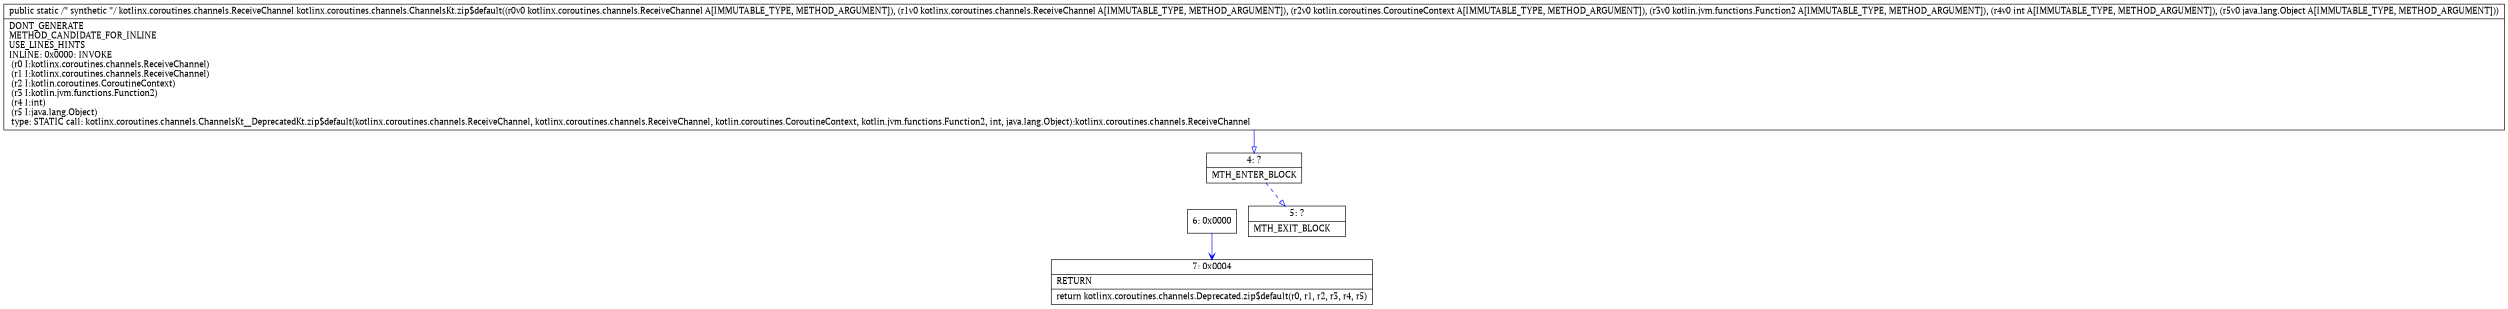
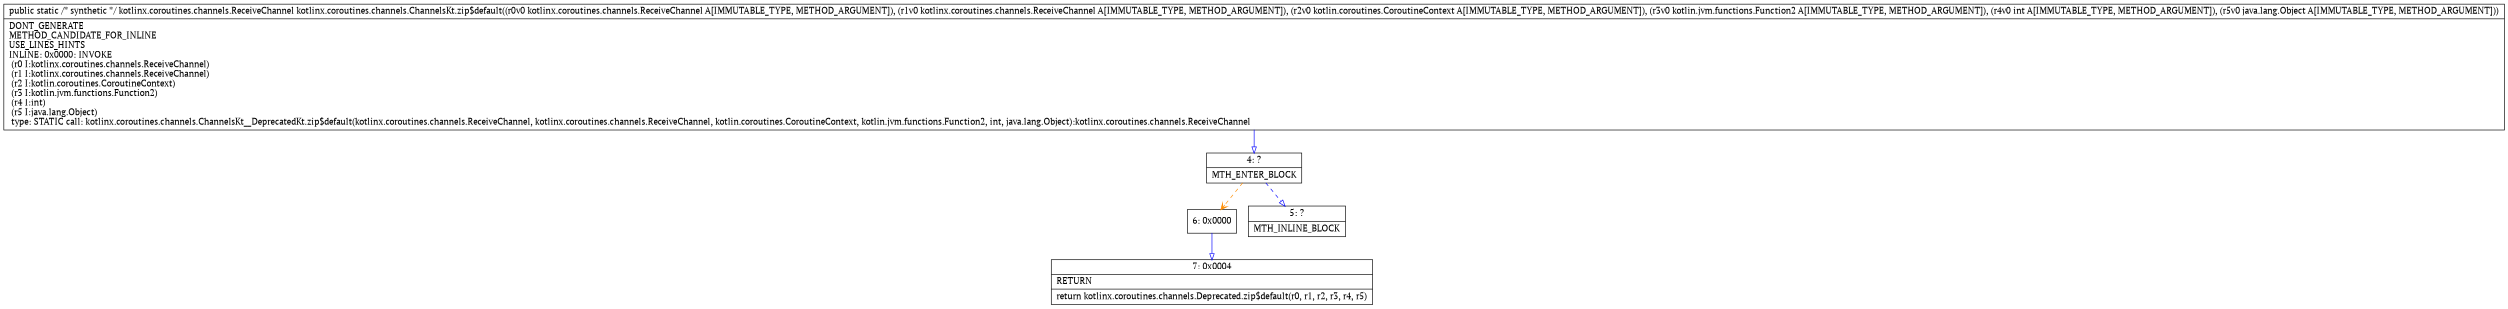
none -> (1234, 194)
(1292, 229) -> (1297, 229)
(1212, 243) -> (1212, 243)
